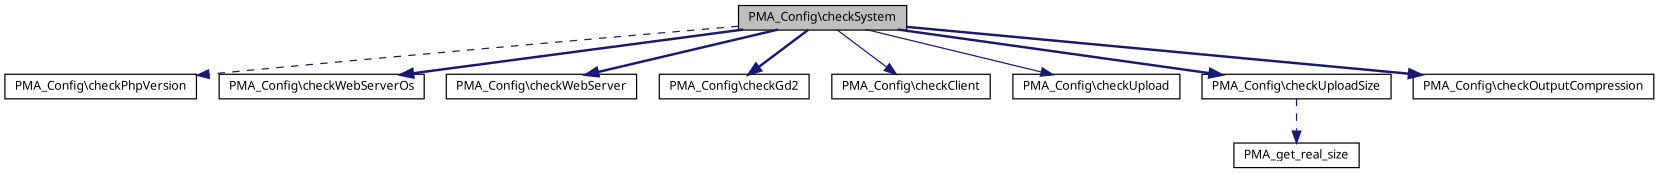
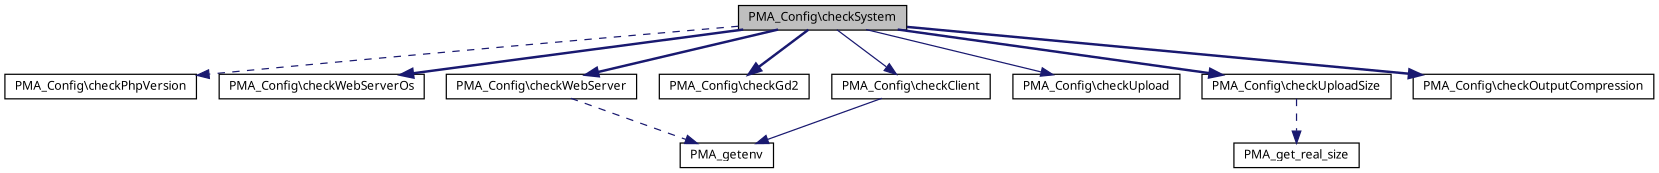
none -> (727, 155)
